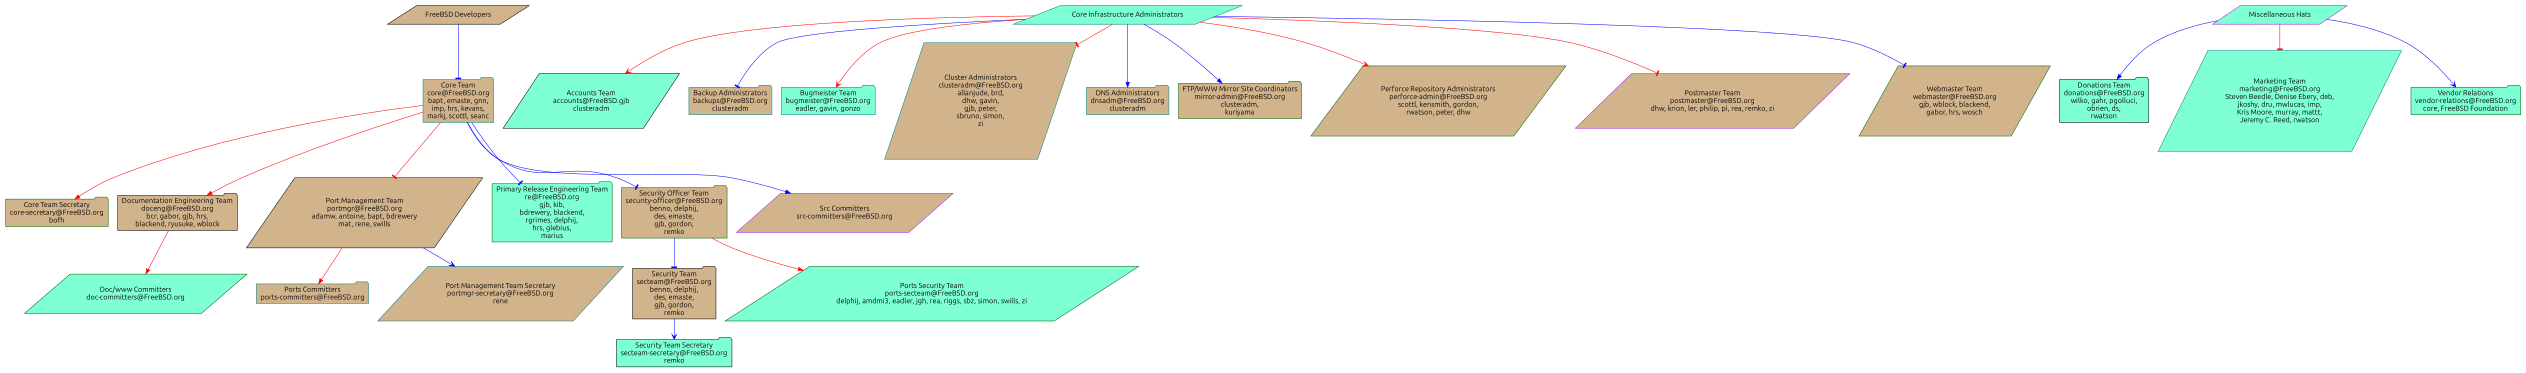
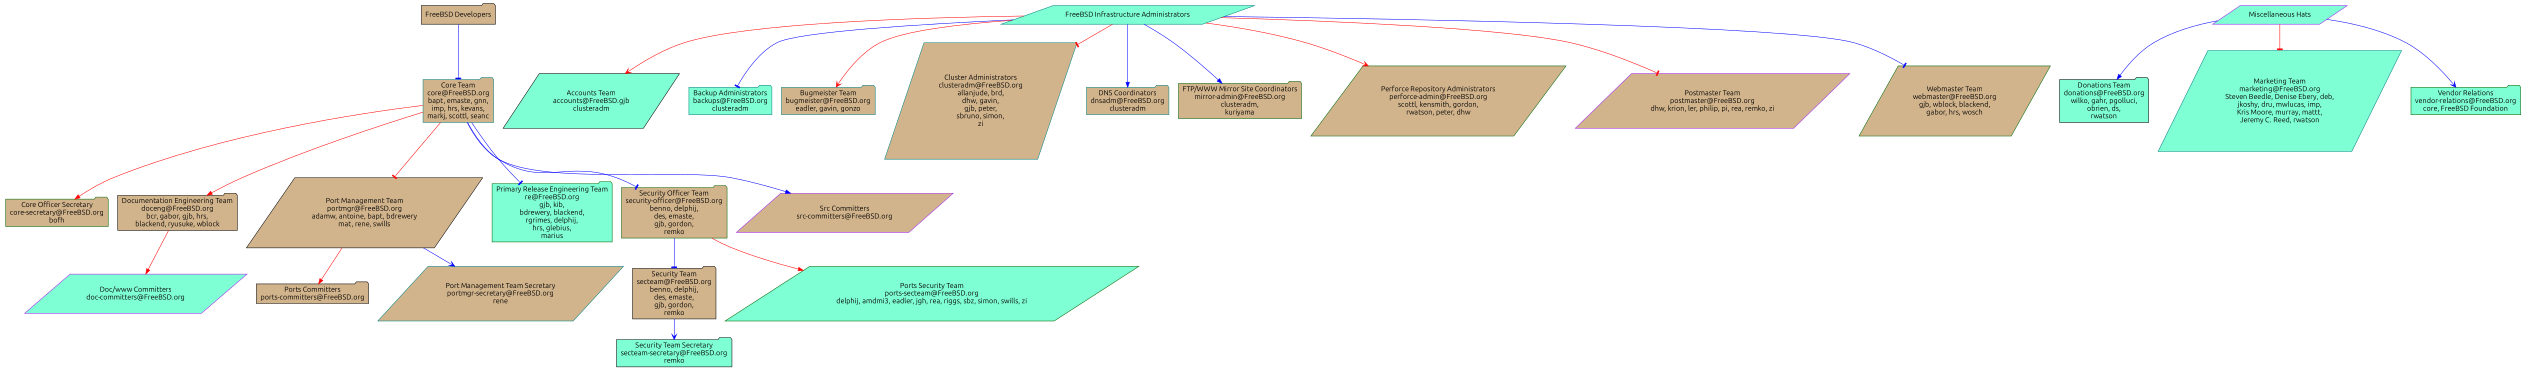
(458, 15) -> (458, 15)
(1128, 15) -> (1128, 15)
(730, 101) -> (730, 101)
(828, 101) -> (828, 101)
(1128, 101) -> (1128, 101)
(57, 213) -> (57, 213)
(136, 294) -> (136, 294)
(313, 294) -> (313, 294)
